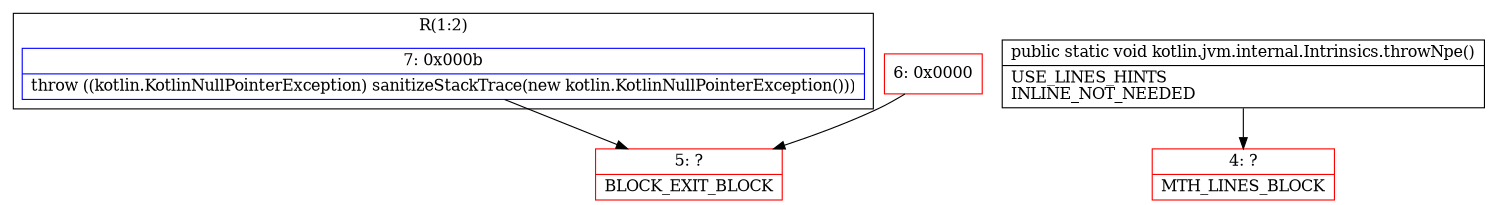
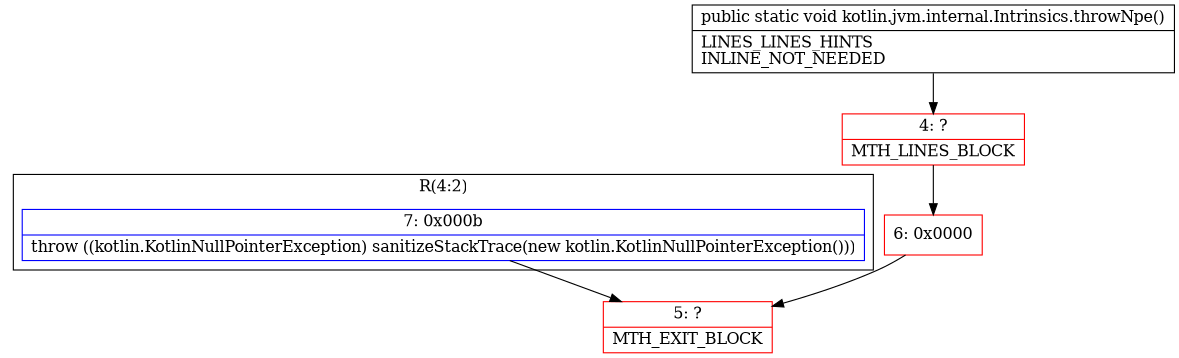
(443, 26) -> (443, 187)
(1089, 78) -> (787, 43)
none -> (933, 184)
(689, 187) -> (688, 339)
